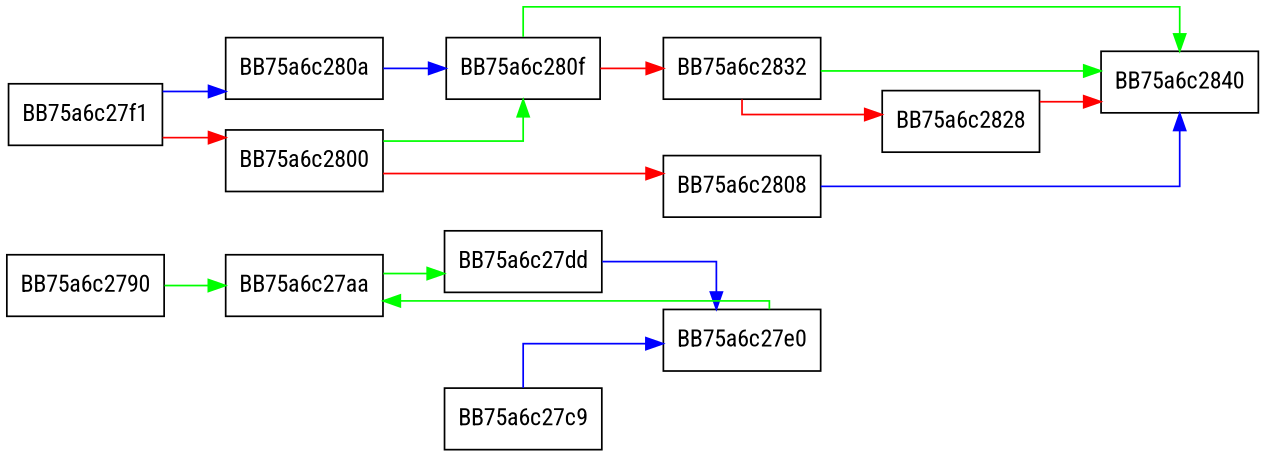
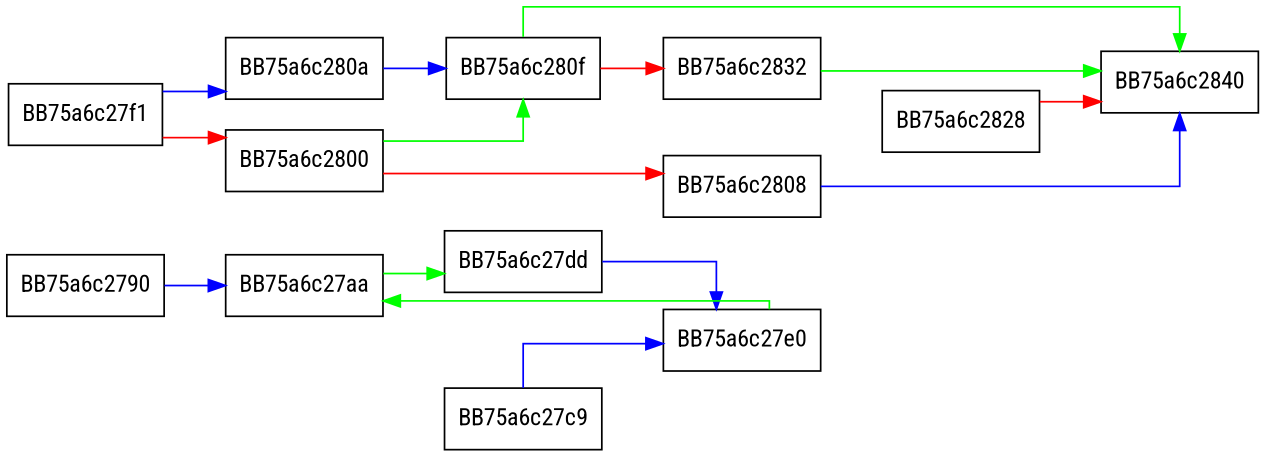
(796, 115) -> none
(186, 286) -> (186, 286)
